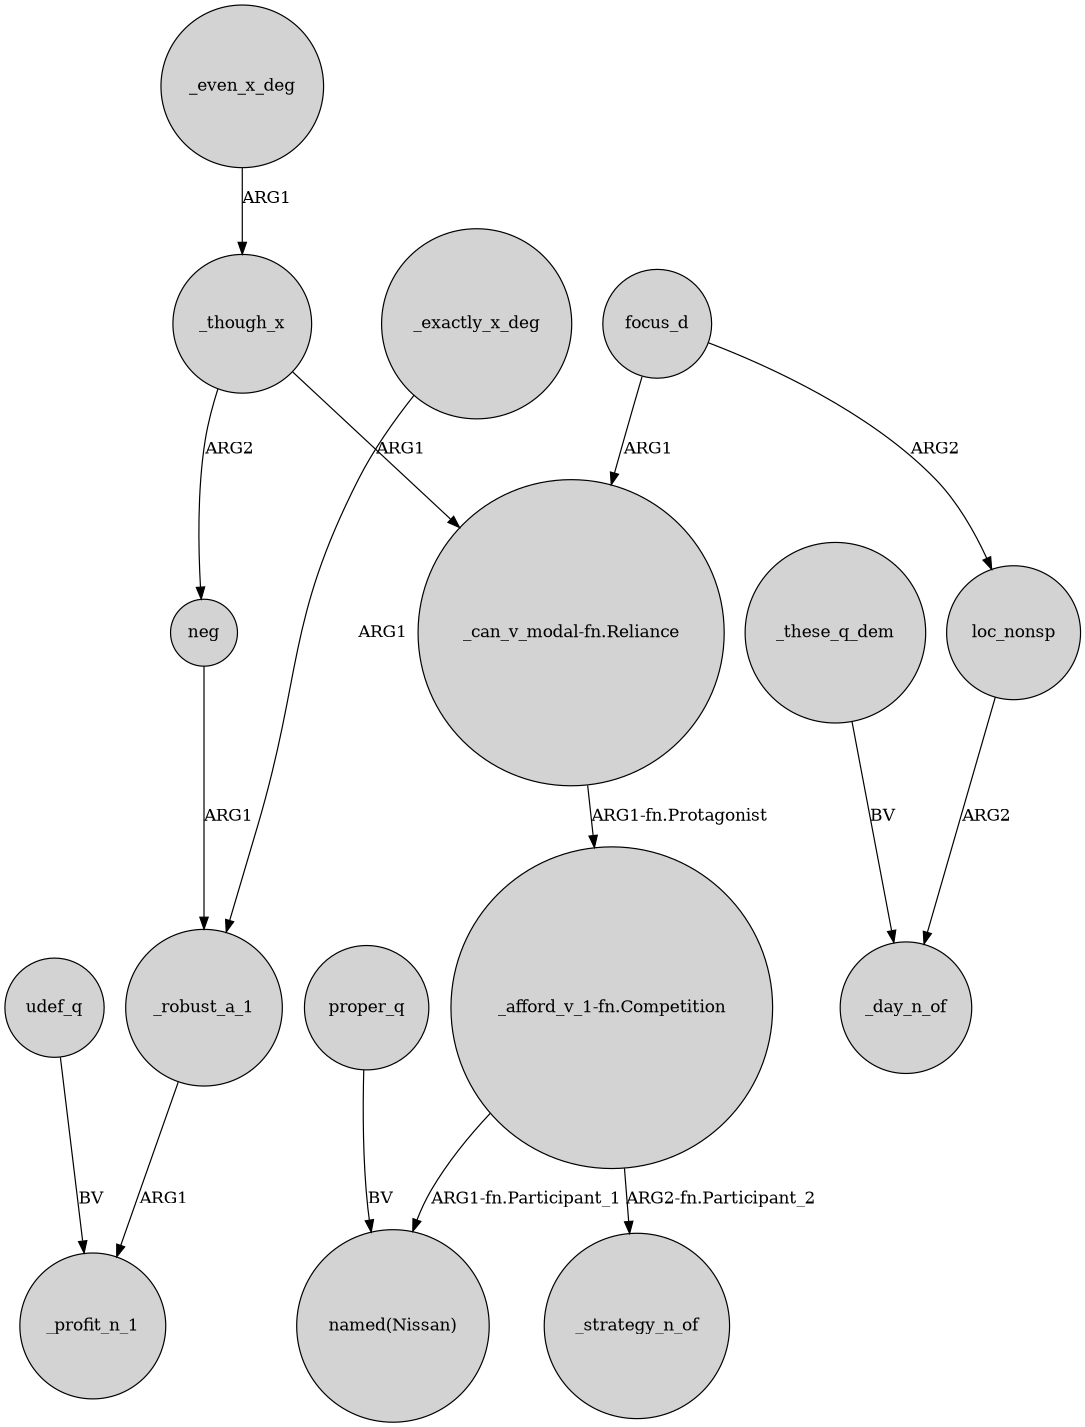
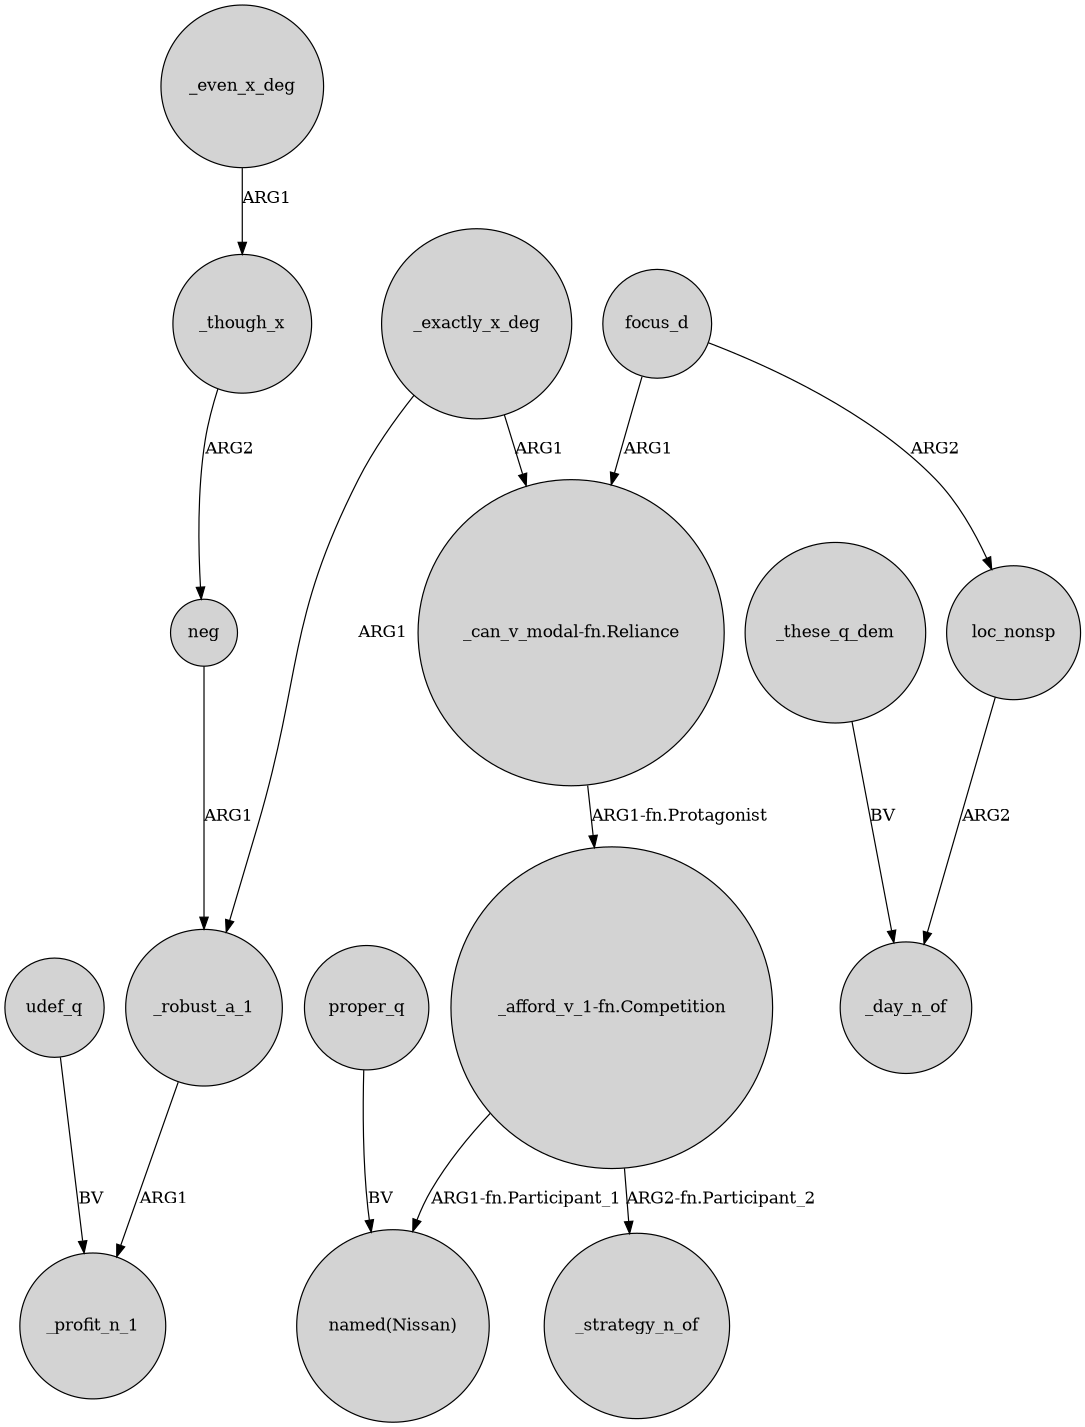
(368, 442) -> (513, 444)
